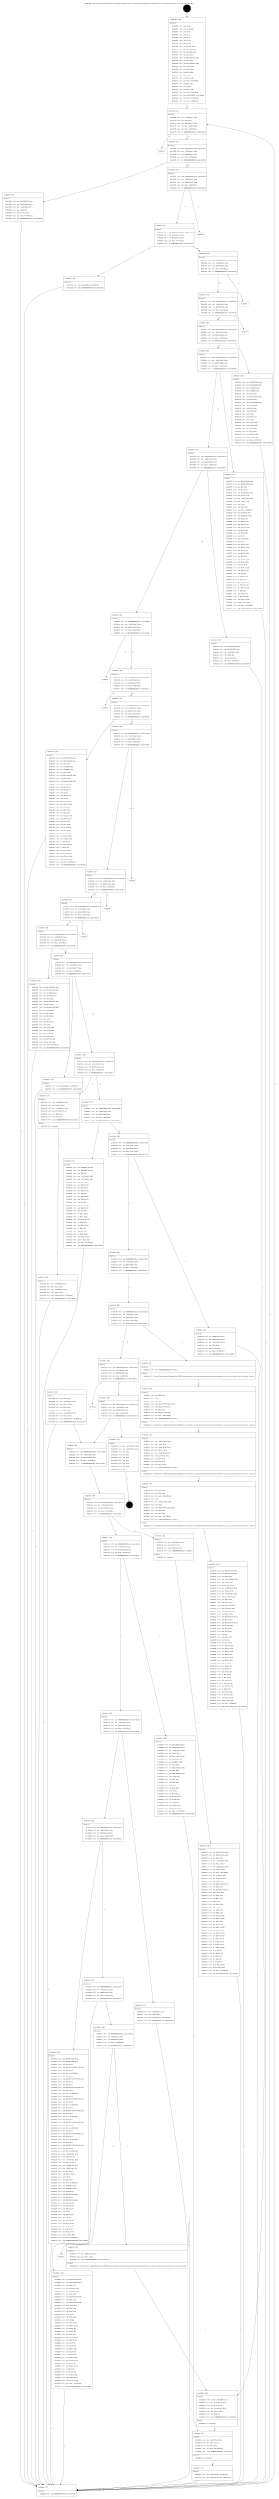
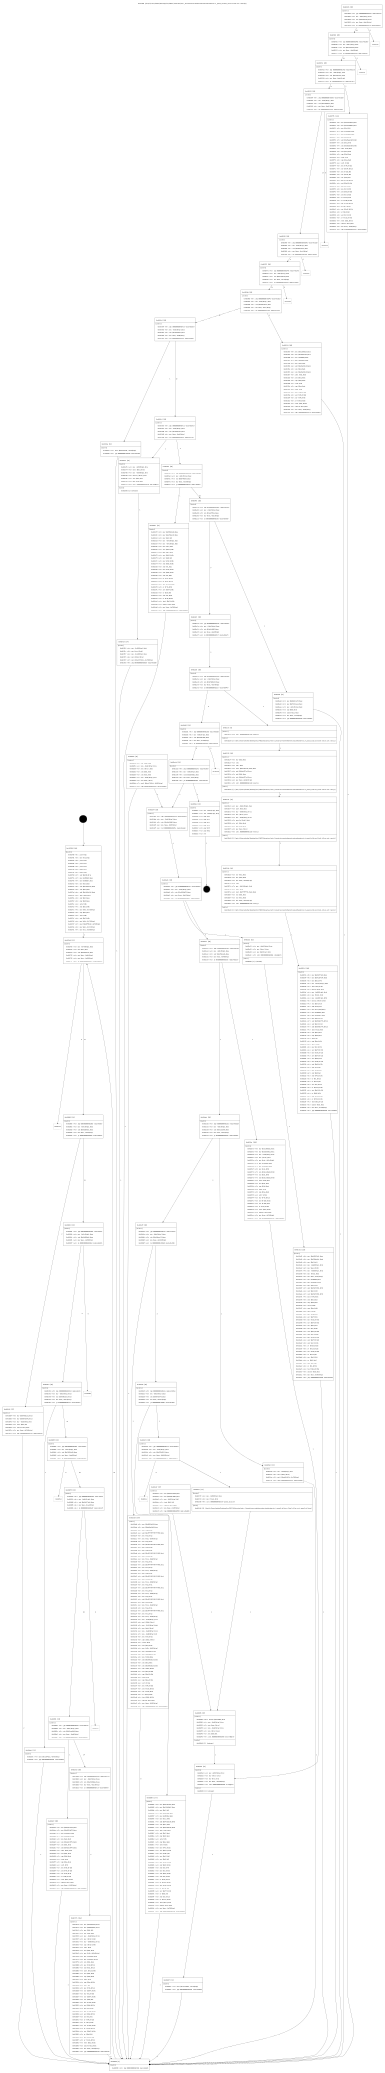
(207, 459) -> none
